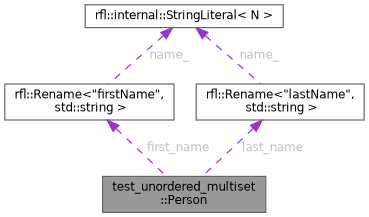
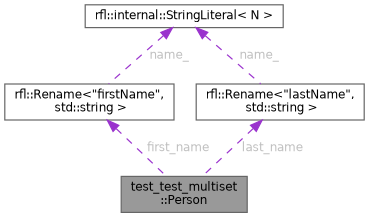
(184, 194) -> (184, 194)
